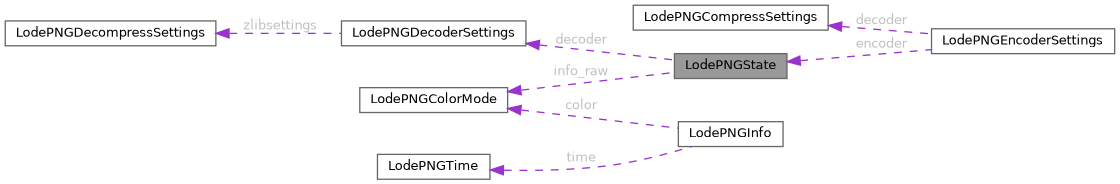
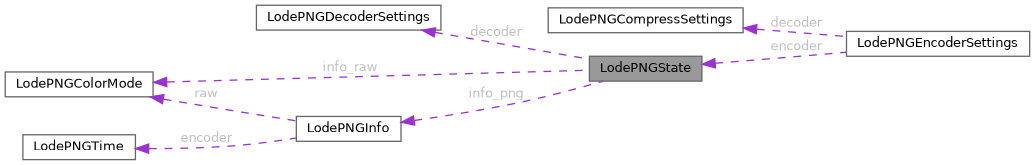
(111, 33) -> none
none -> (509, 105)
(580, 106) -> (205, 94)
(580, 158) -> (205, 139)
